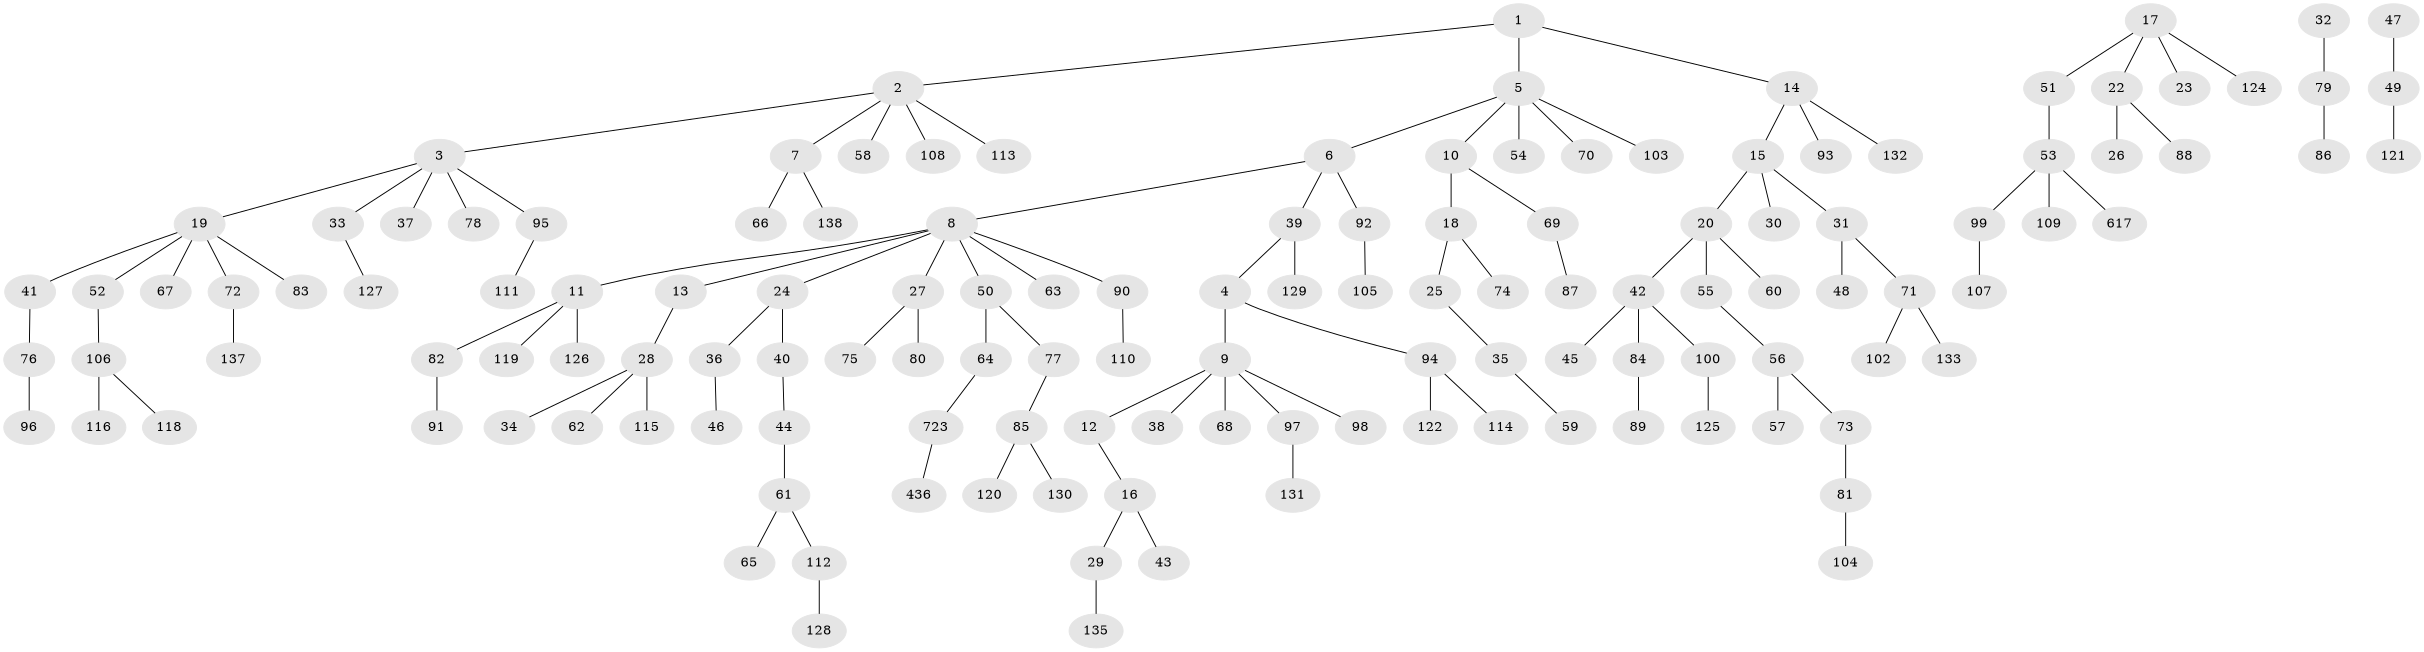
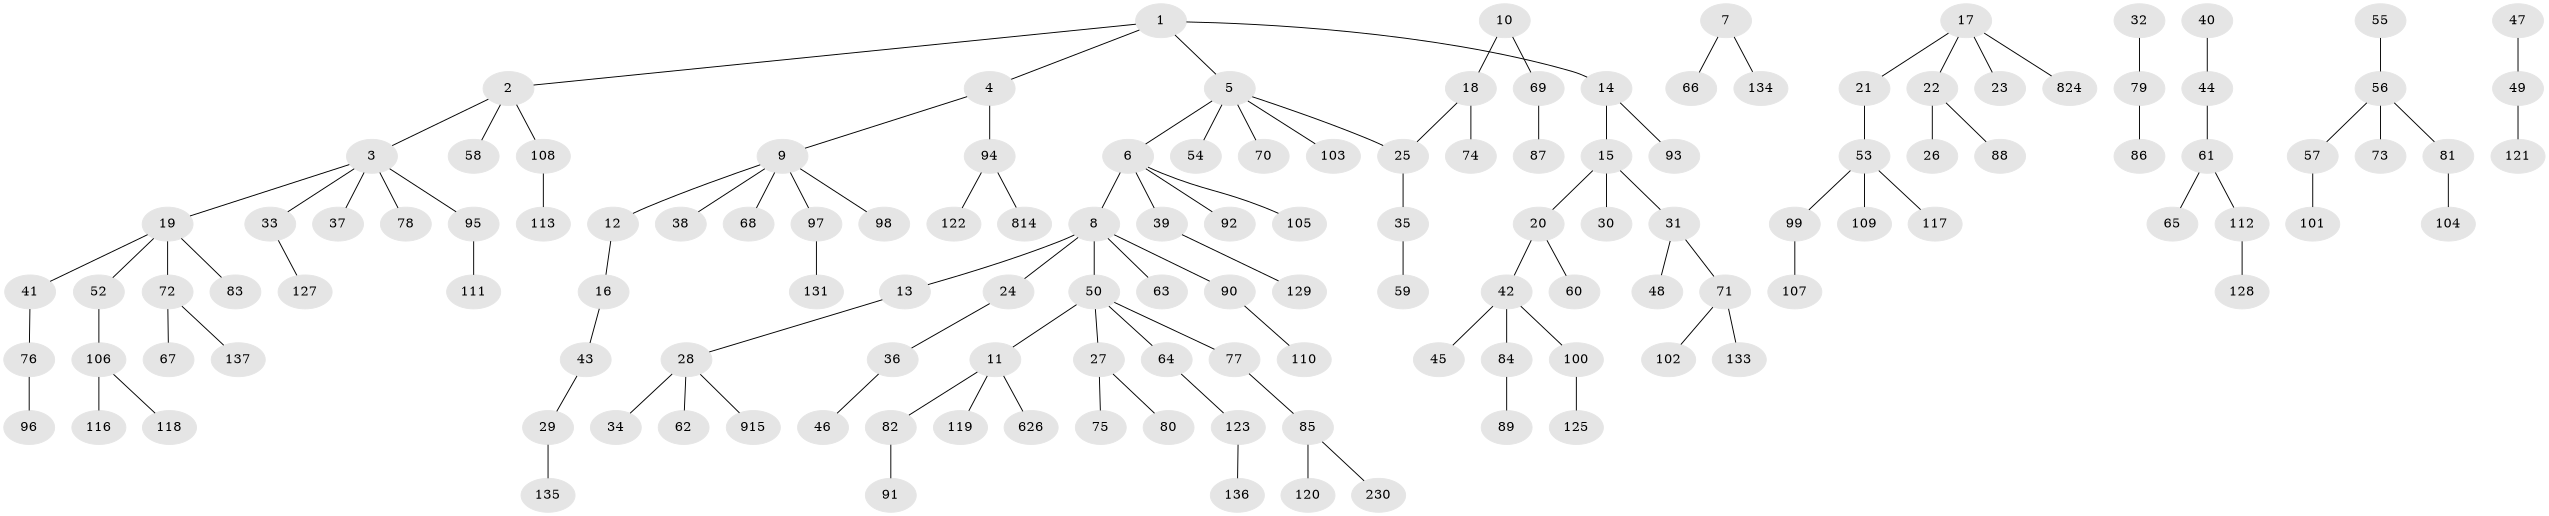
(2049, 89) -> (1864, 89)
(2254, 89) -> (2070, 89)
(847, 122) -> none
(951, 122) -> (543, 190)
(1485, 122) -> (1318, 120)
(1896, 156) -> none
(831, 224) -> (1761, 89)
(2120, 224) -> (1935, 224)
none -> (2313, 224)
(764, 256) -> (1045, 326)
(183, 258) -> (168, 326)
(935, 258) -> (1097, 326)
(1260, 258) -> (1075, 55)
(1365, 258) -> (1213, 190)
(1706, 258) -> none
(783, 326) -> none
(577, 360) -> (1031, 428)
(647, 428) -> (753, 428)
(936, 428) -> (1238, 428)
(1501, 428) -> (1025, 224)
(1846, 462) -> (2414, 122)
(919, 495) -> (1237, 495)
(1060, 495) -> (1379, 495)
(1113, 529) -> (567, 394)
